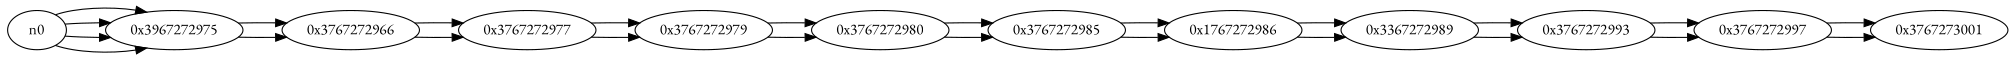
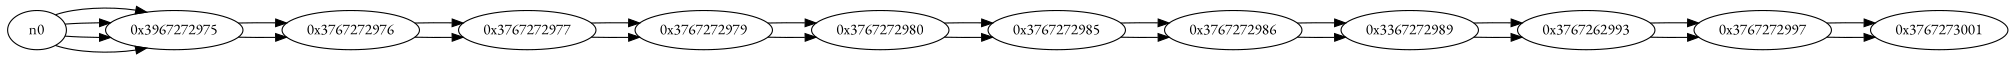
(351, 30) -> (351, 30)
(1233, 30) -> (1233, 30)
(1586, 30) -> (1586, 30)
